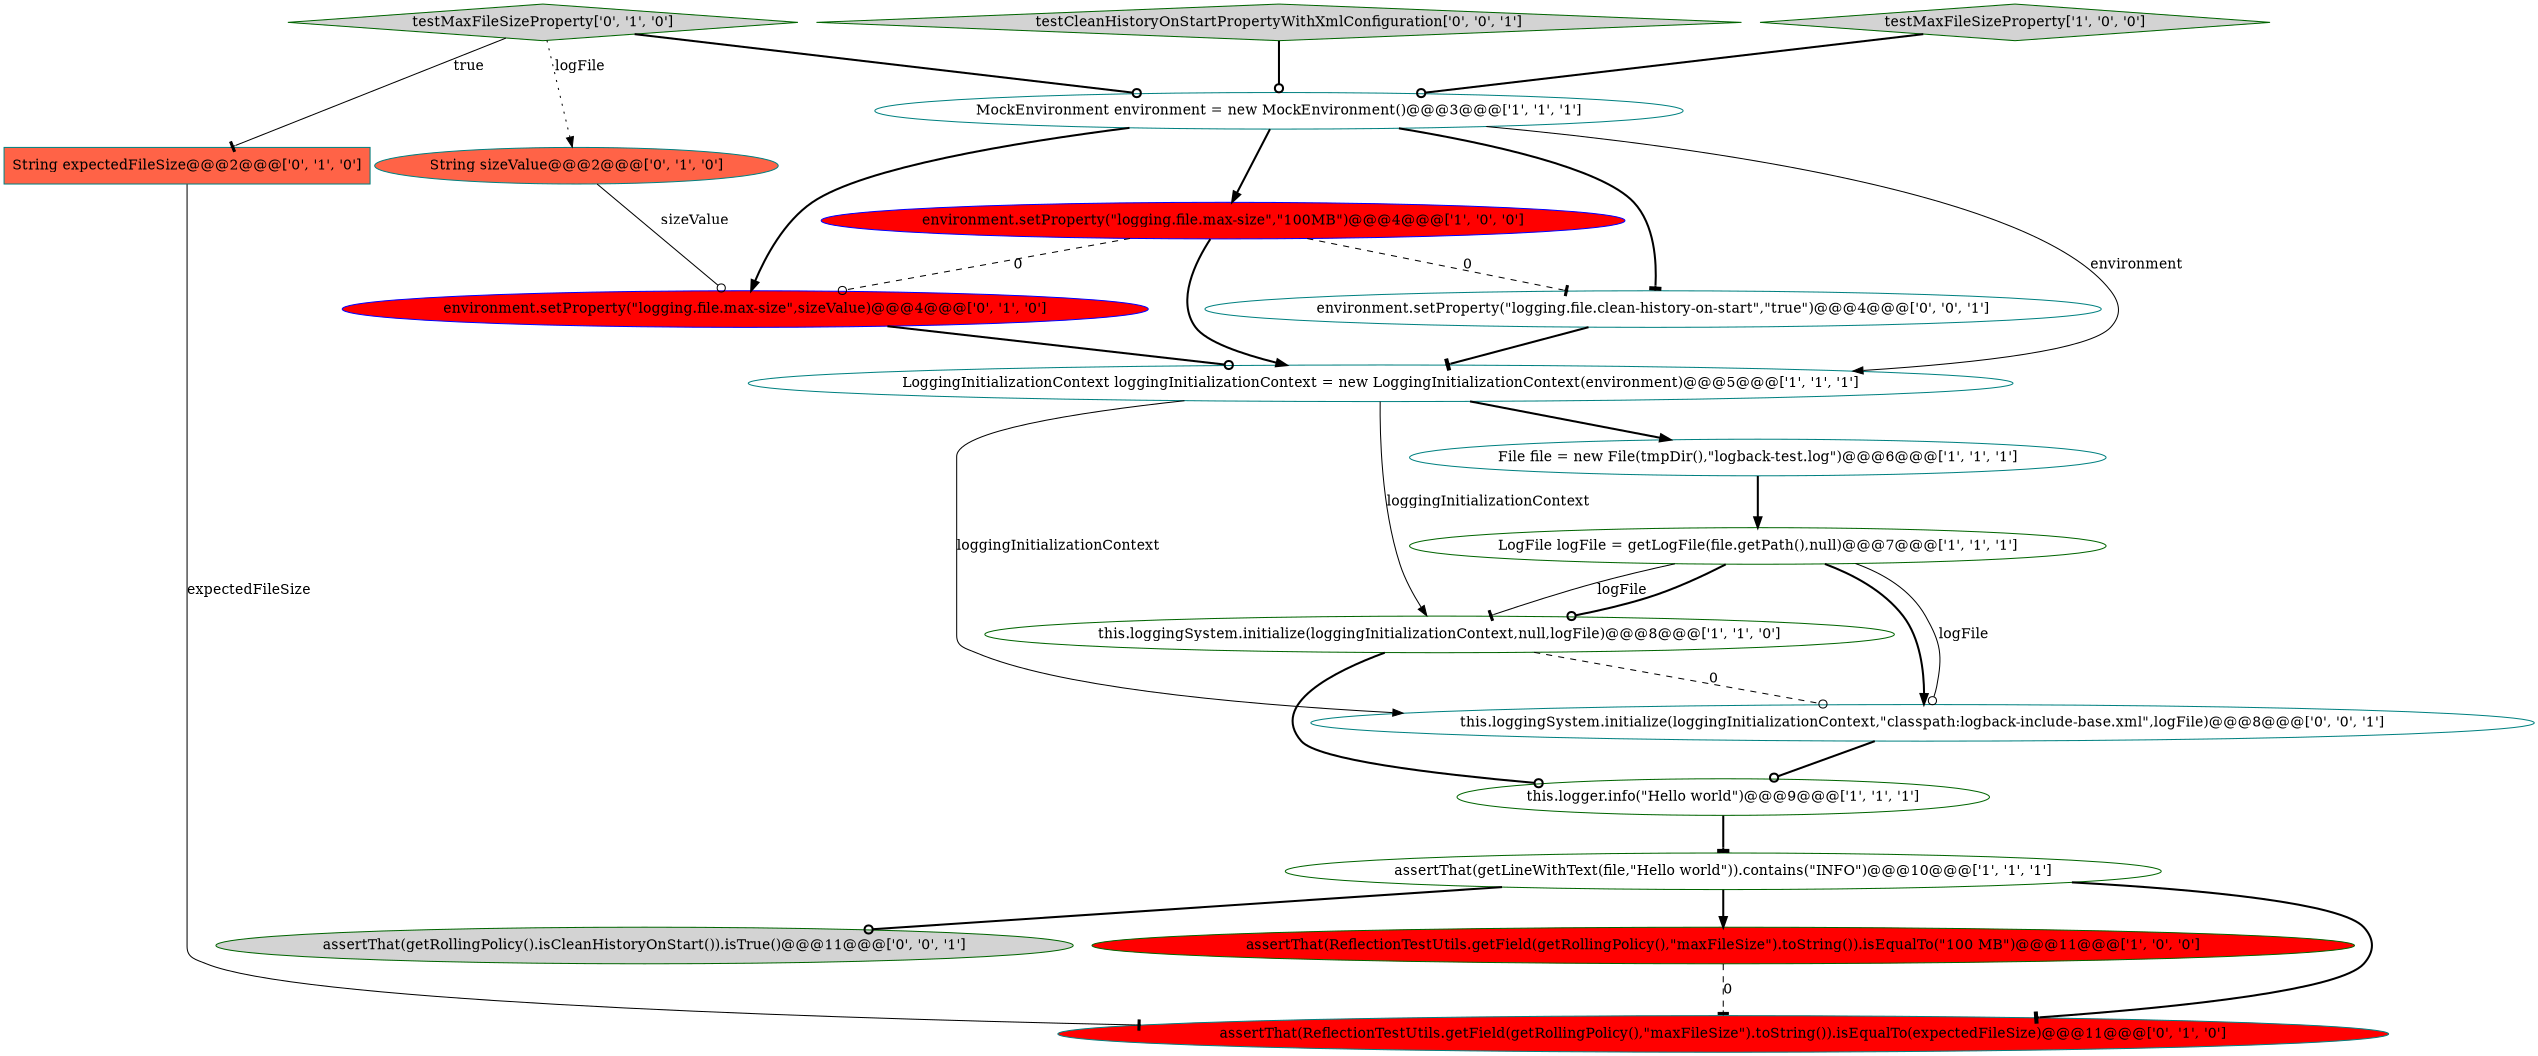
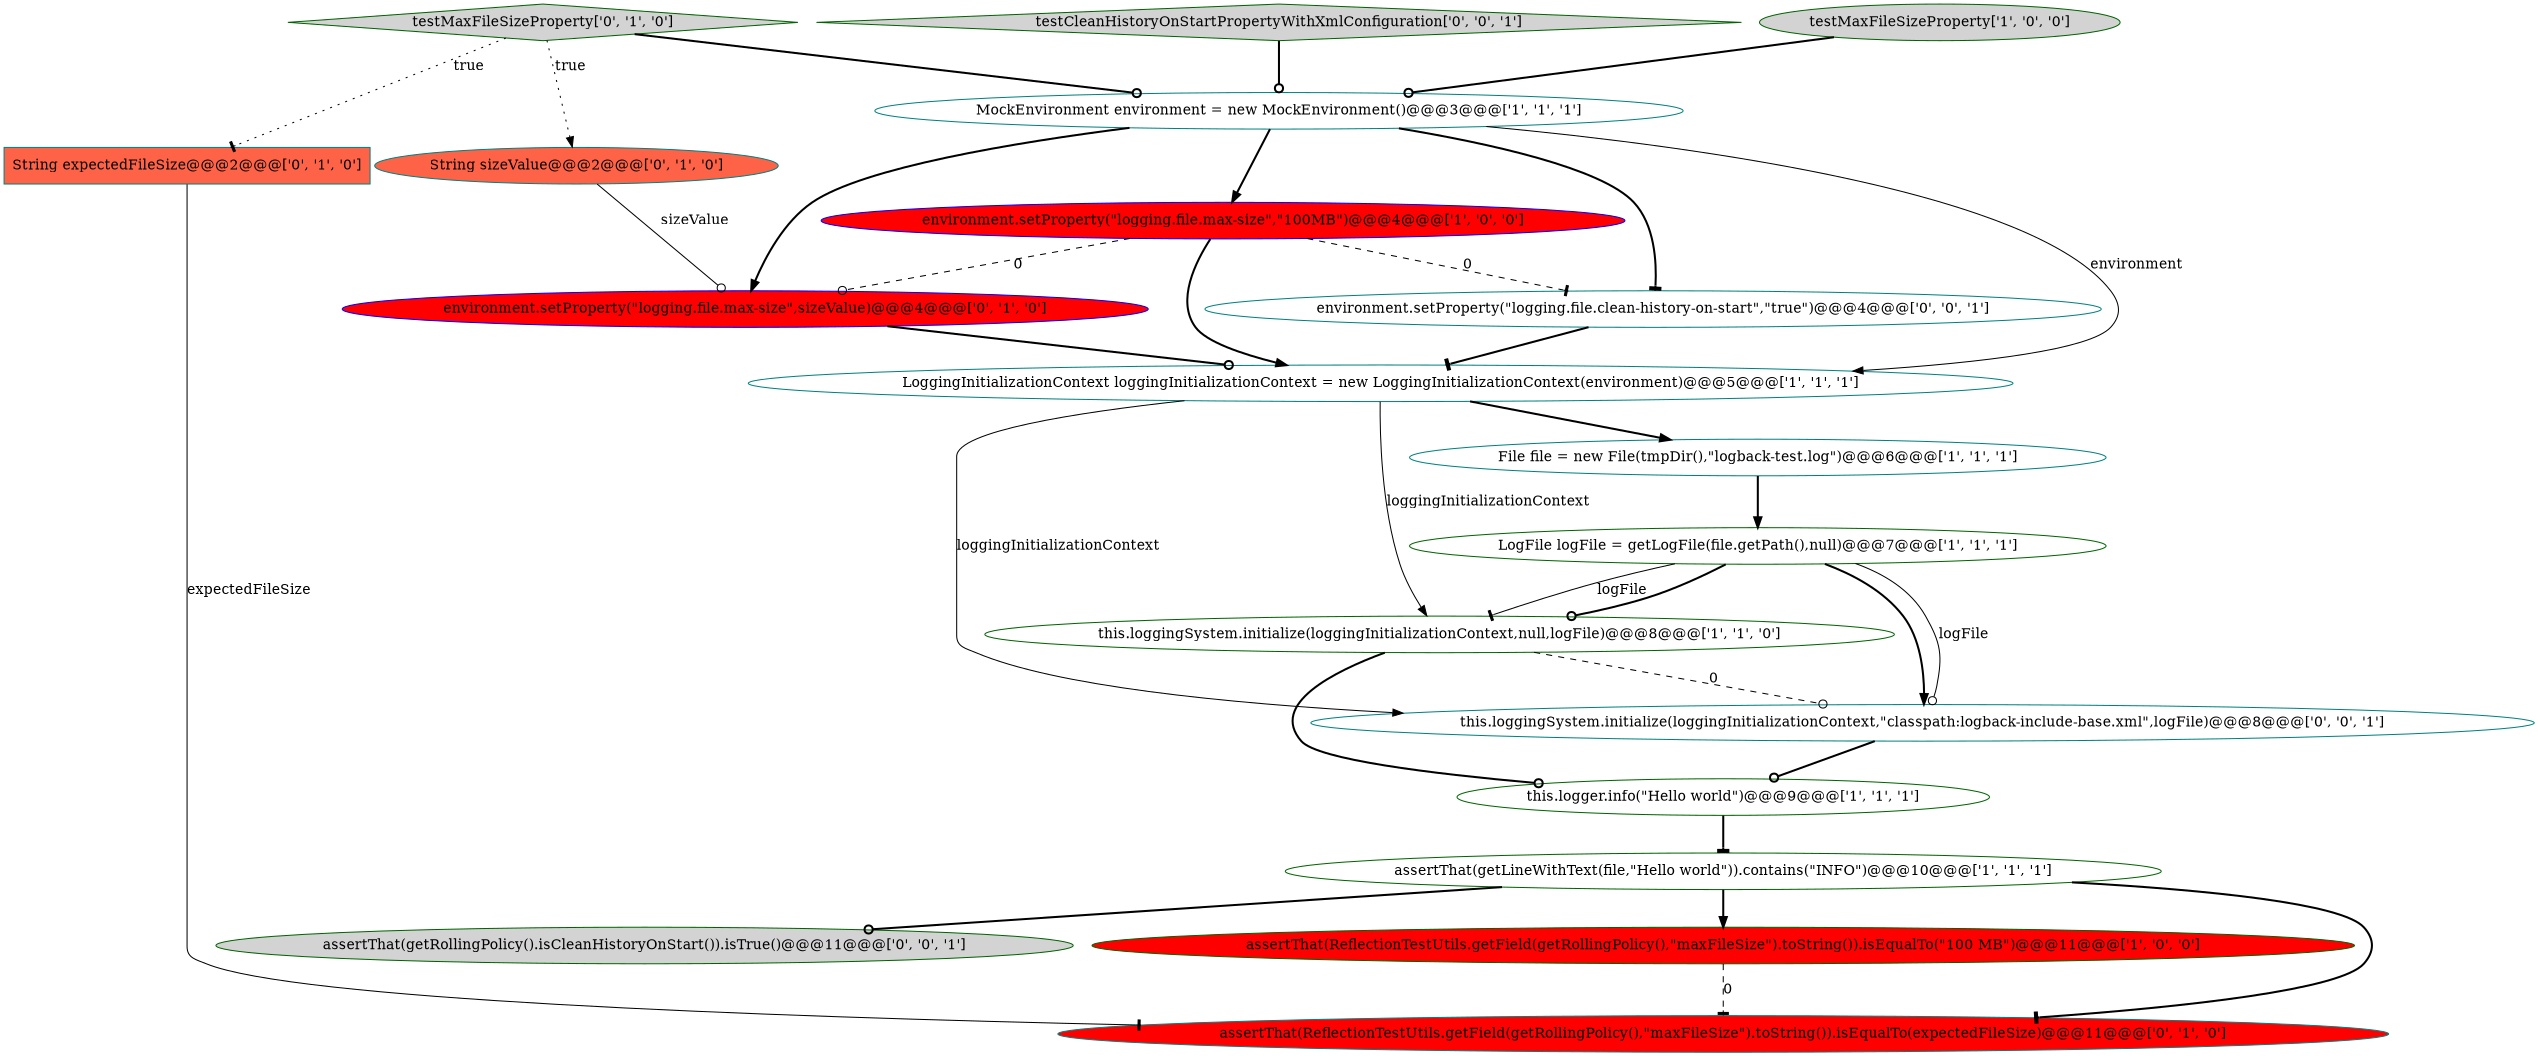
(2015, 22) -> (1940, 22)
(580, 67) -> (571, 67)
(371, 92) -> (371, 92)
